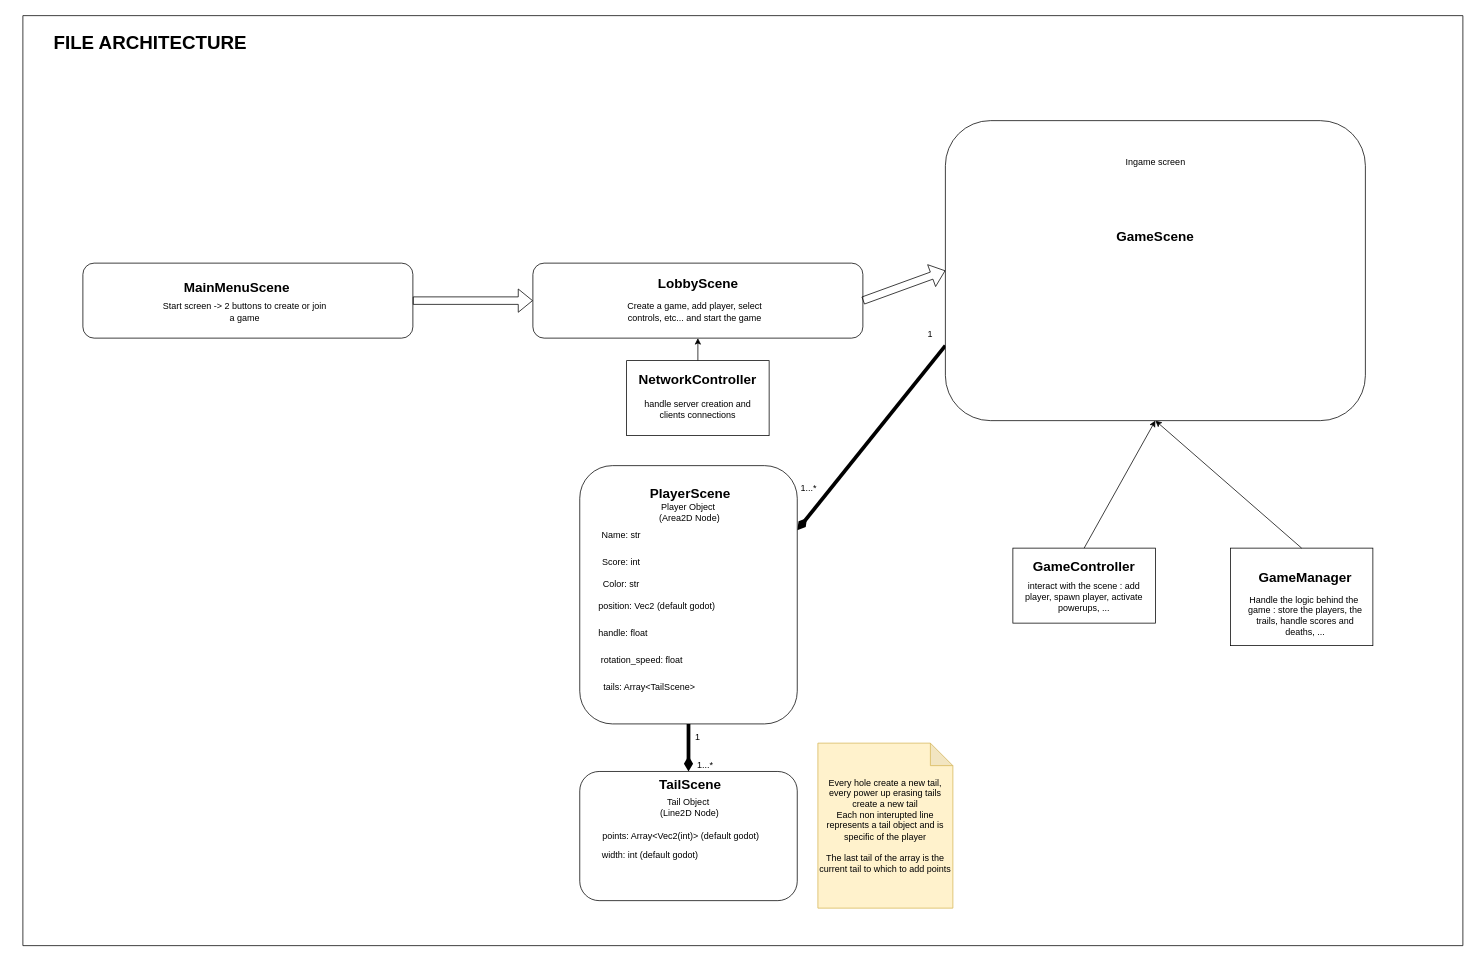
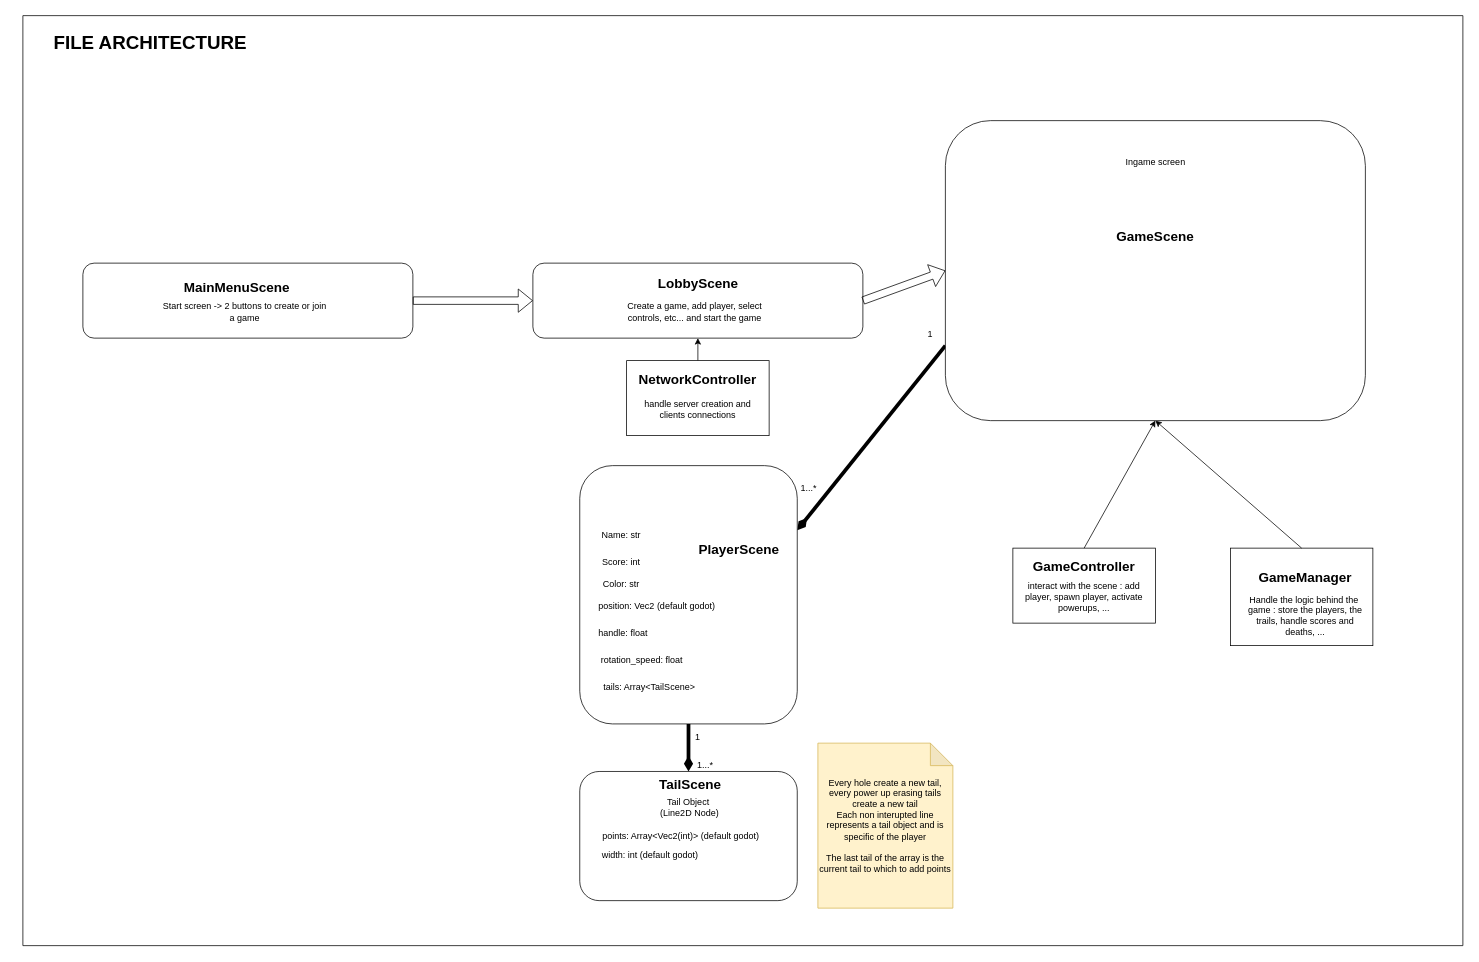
(690, 493) -> (739, 549)
(689, 512) -> none
